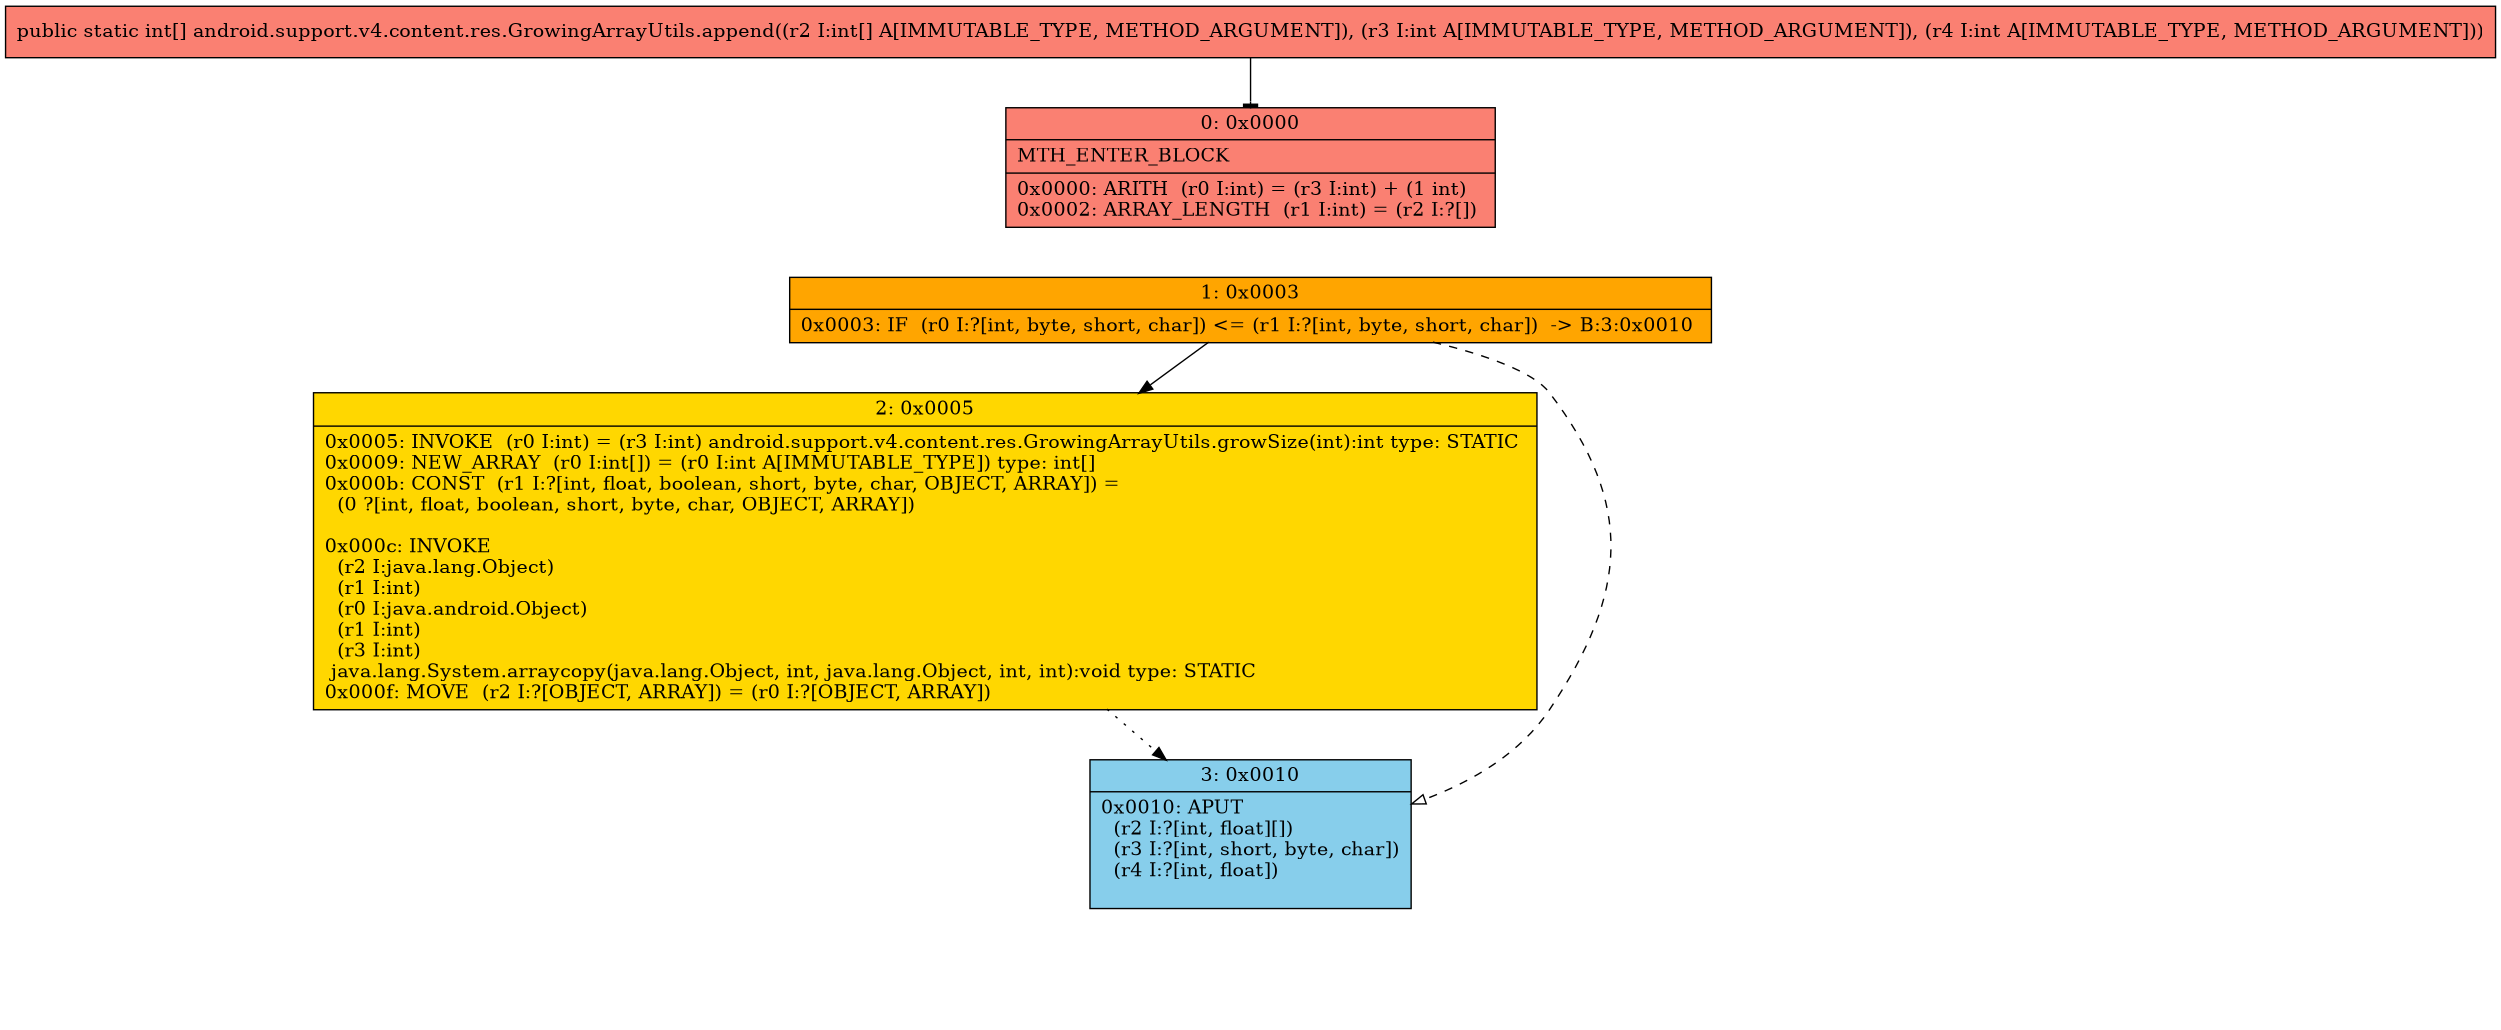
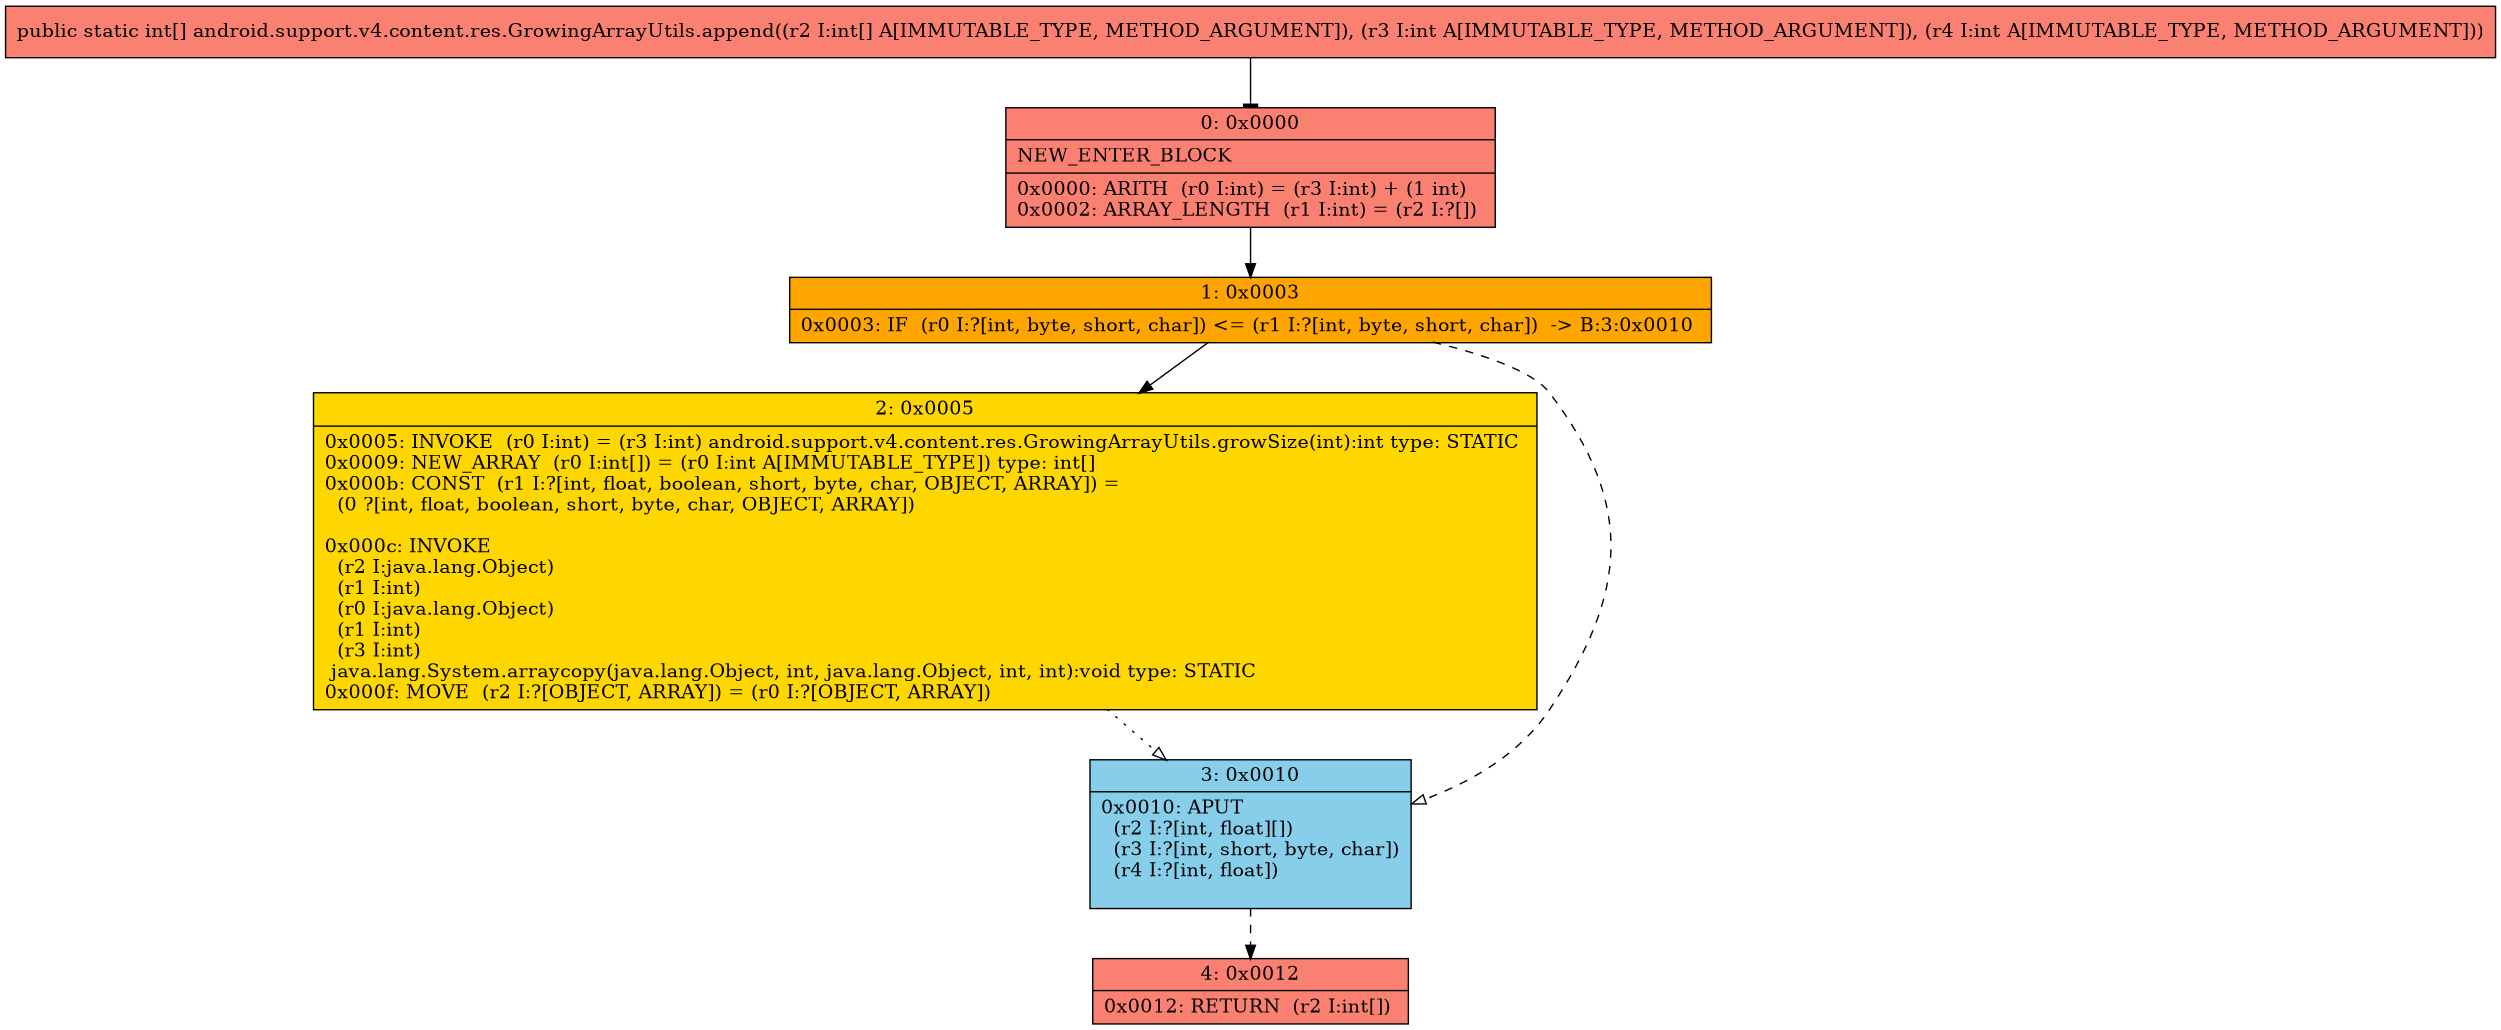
(1124, 156) -> (1125, 156)
none -> (1251, 245)
(457, 609) -> (440, 609)
(1131, 730) -> (1131, 730)
none -> (1251, 991)
